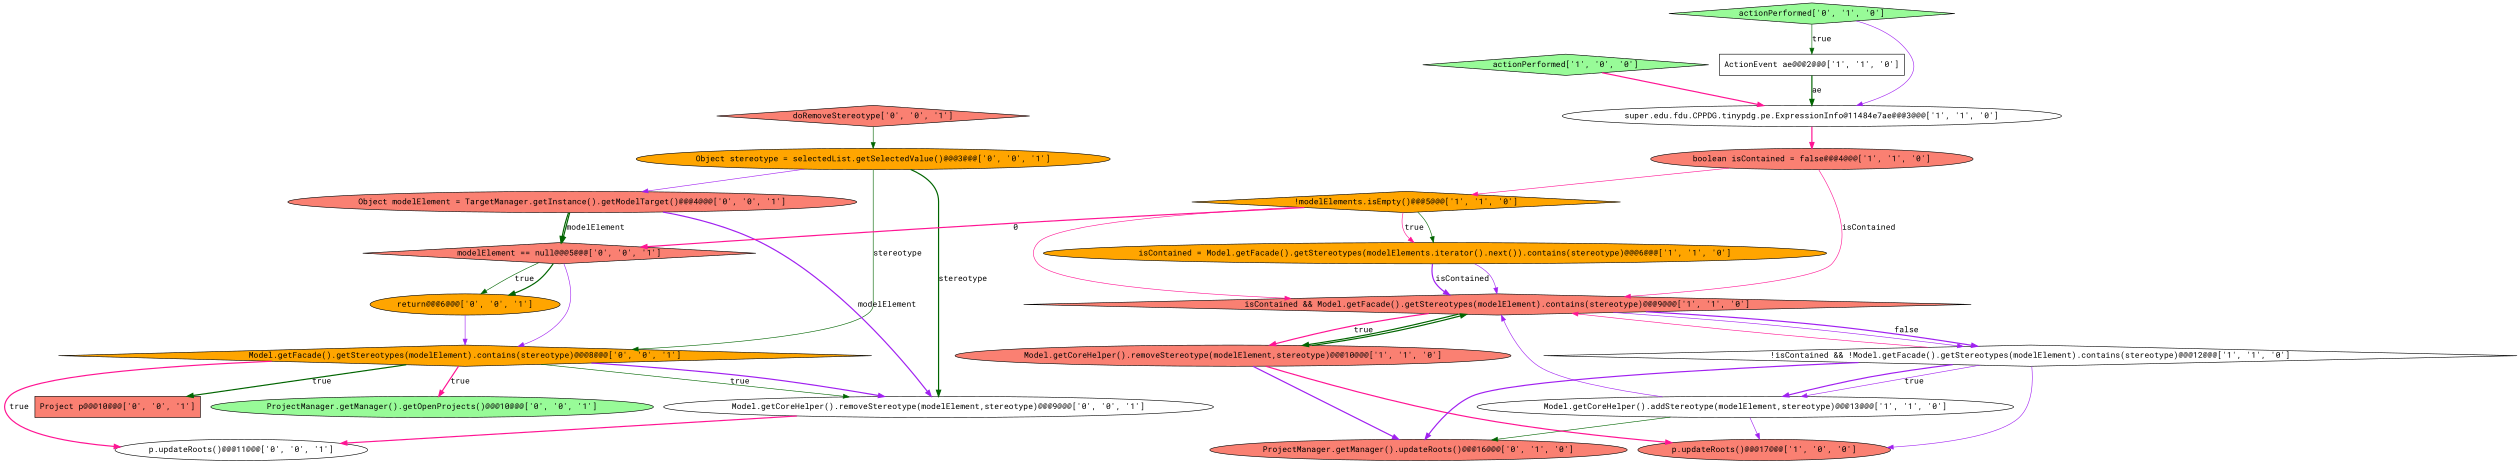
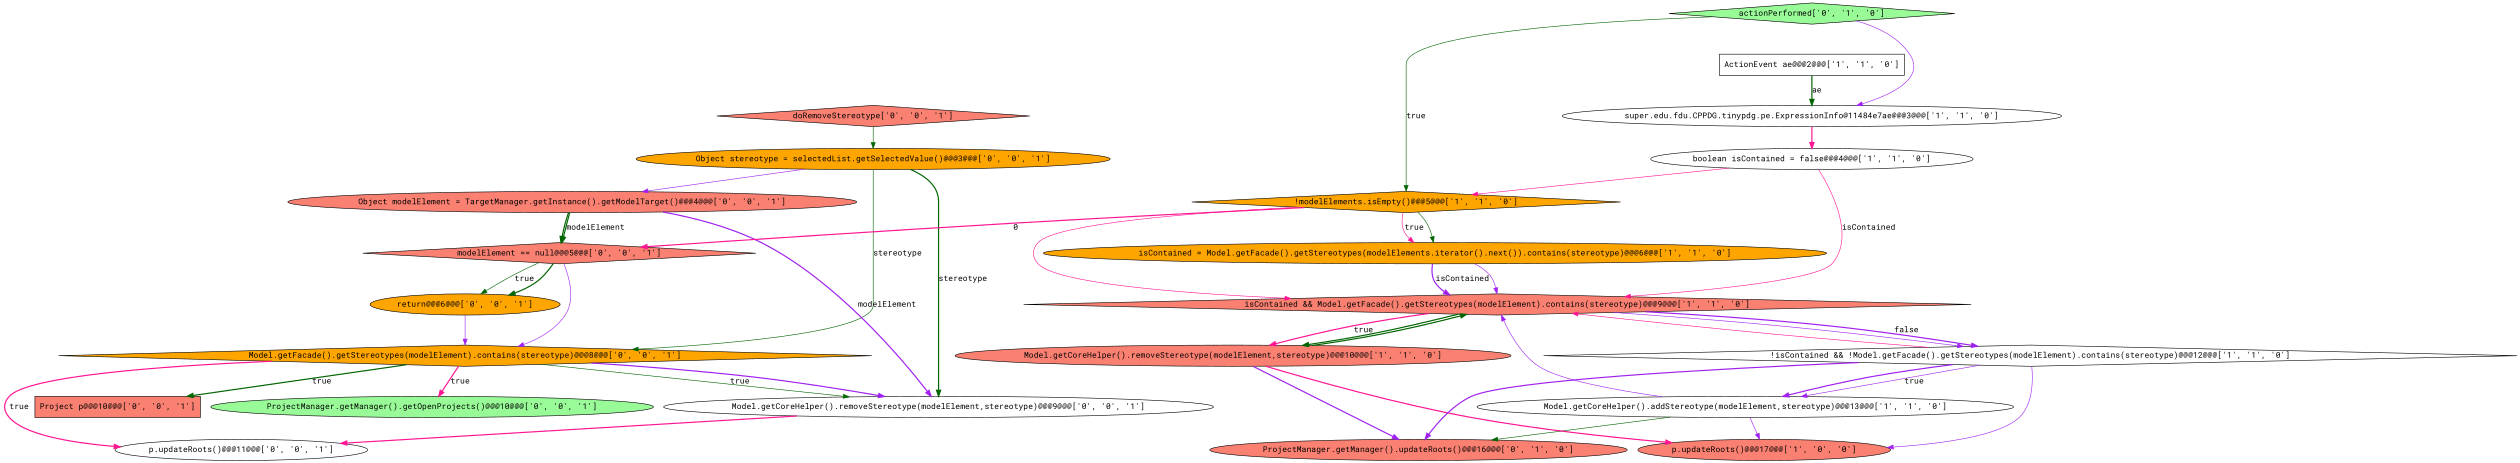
(1812, 36) -> (1495, 33)
(1566, 65) -> none
(1812, 159) -> (1812, 159)
